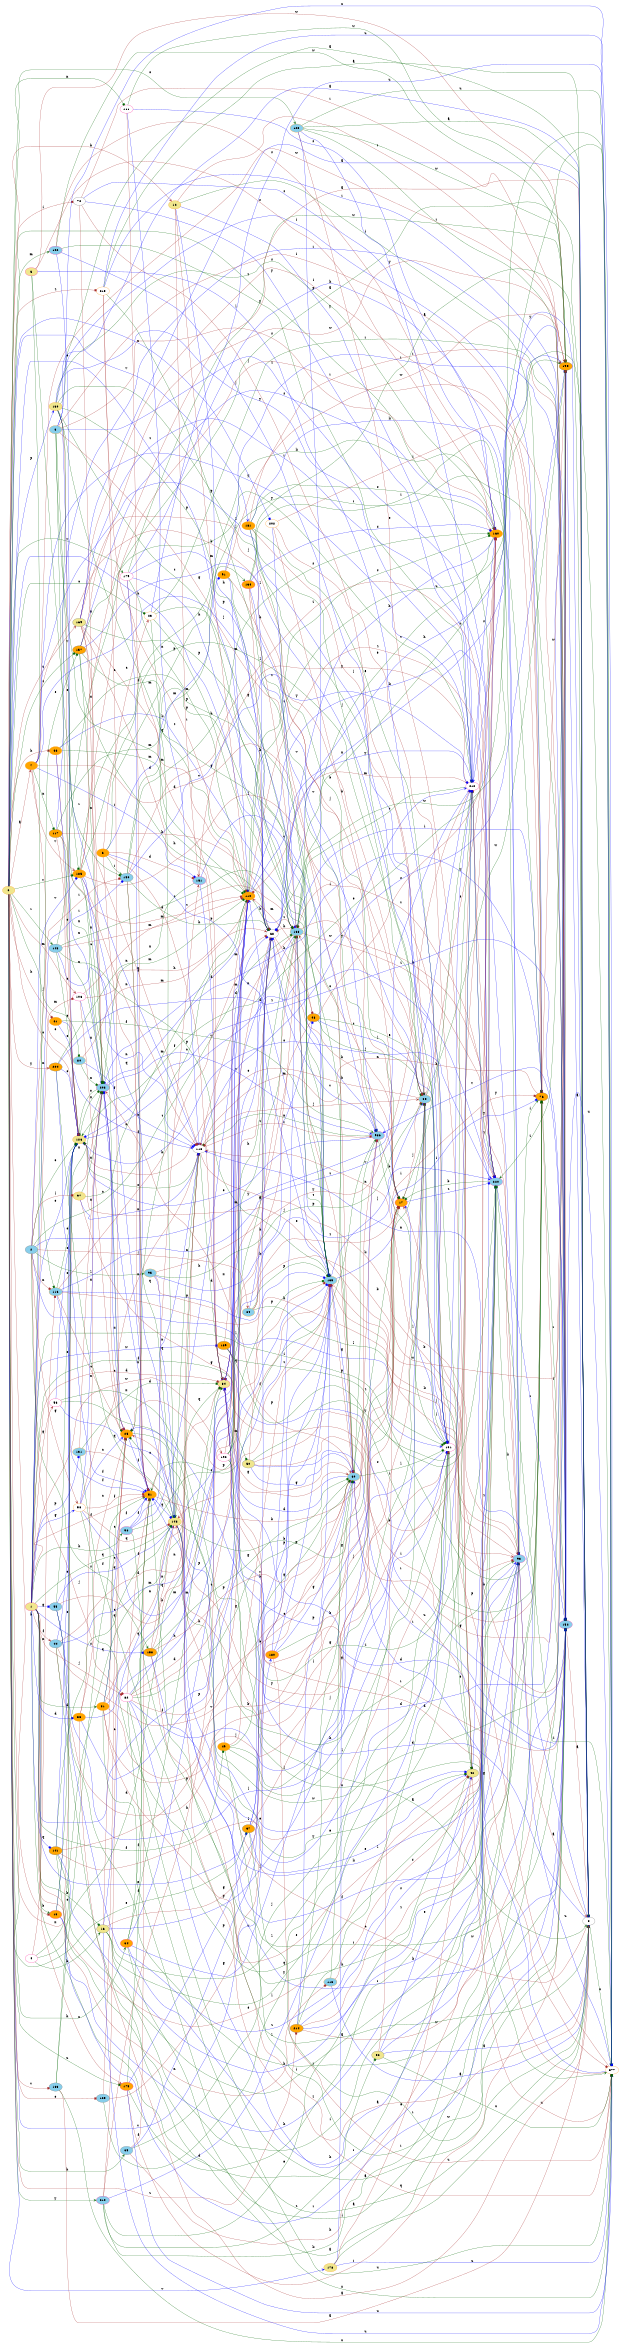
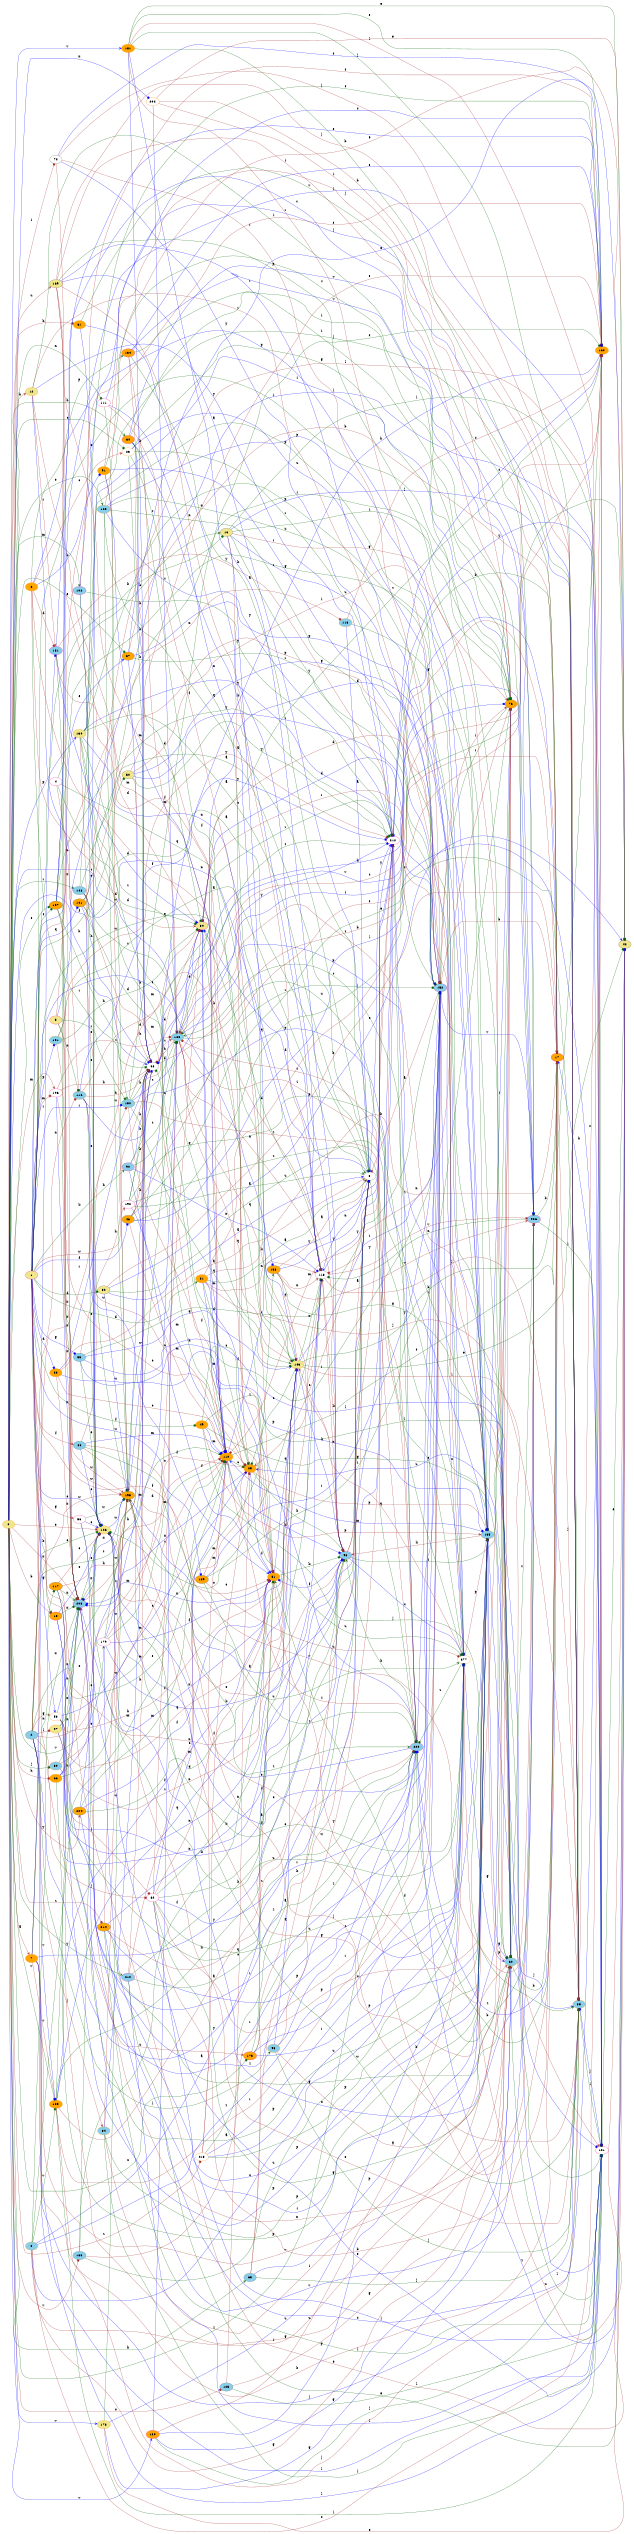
(459, 609) -> (348, 527)
(150, 921) -> (127, 1594)
(293, 966) -> (141, 1166)
(47, 1021) -> none
(170, 1189) -> (232, 1094)
(237, 1233) -> (173, 1331)
(43, 1421) -> none
(390, 1960) -> none
